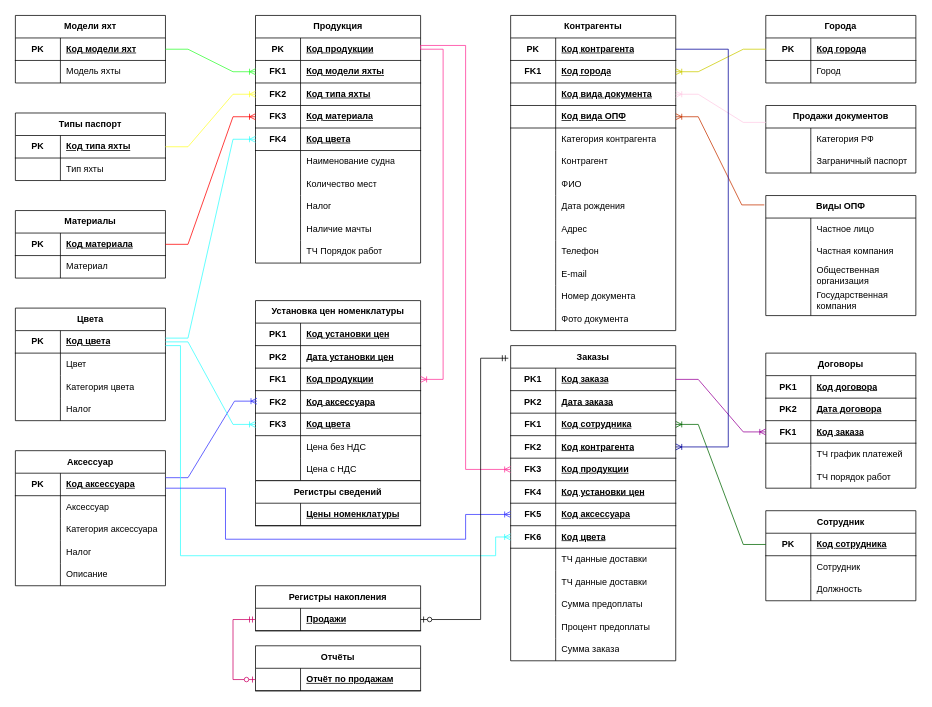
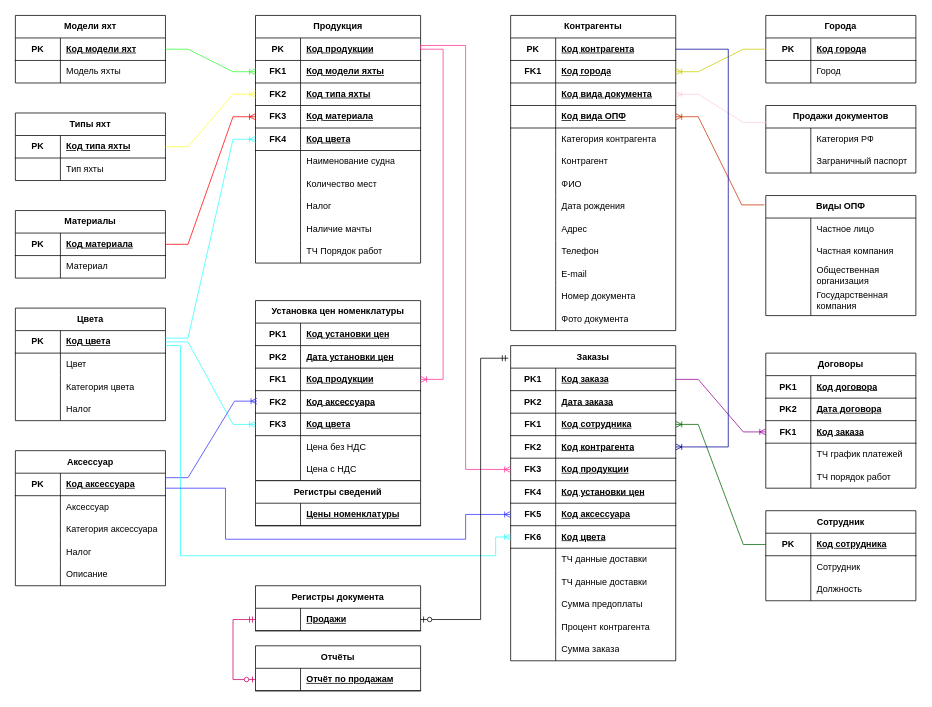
(90, 124) -> (90, 124)
(338, 597) -> (338, 597)
(606, 627) -> (608, 627)
